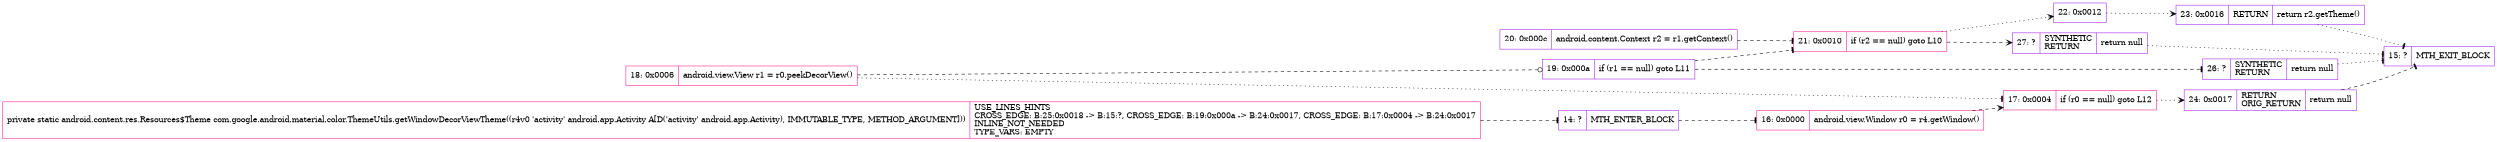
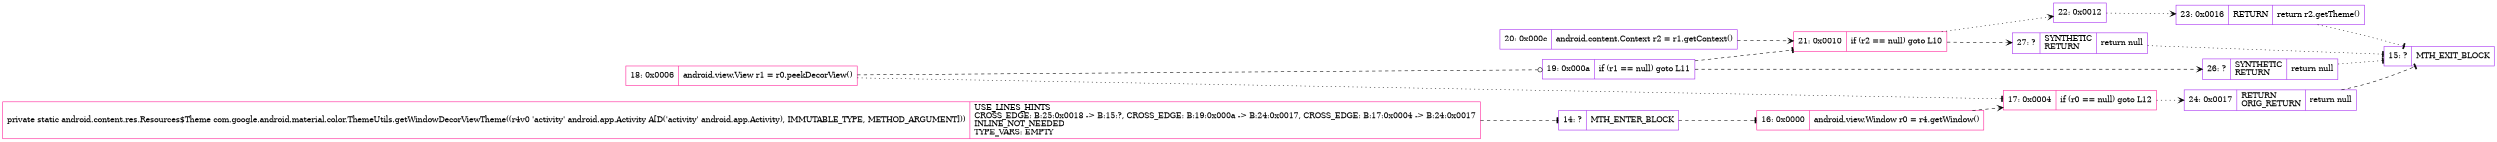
(1764, 41) -> (1763, 41)
(1947, 69) -> (1946, 69)
